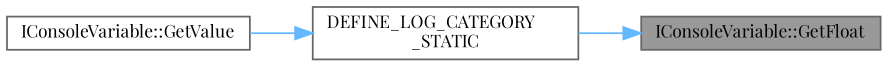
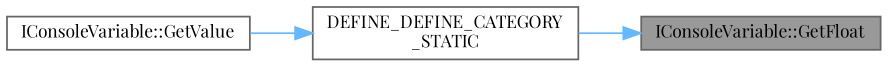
(446, 33) -> (446, 33)
